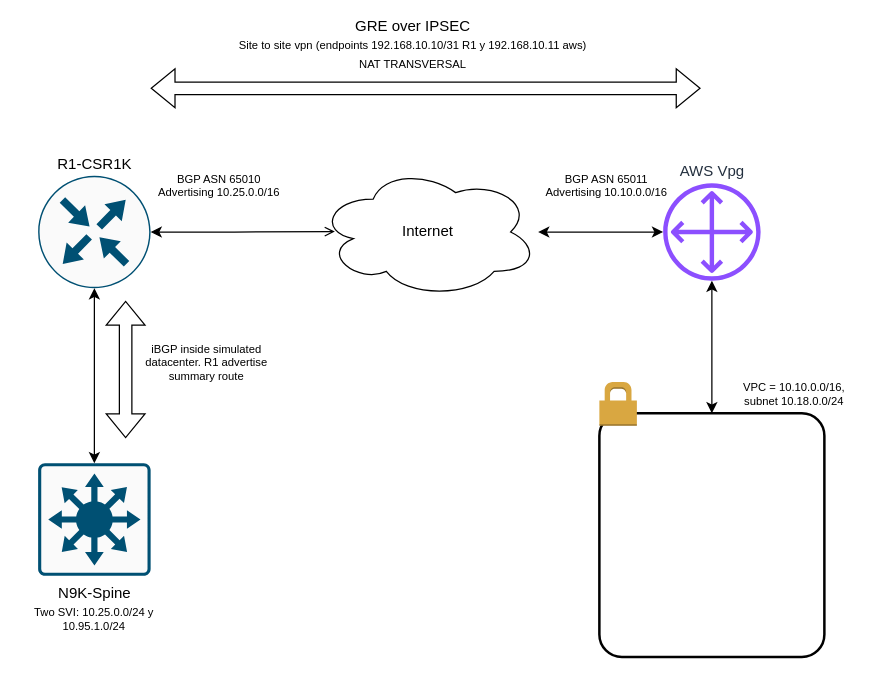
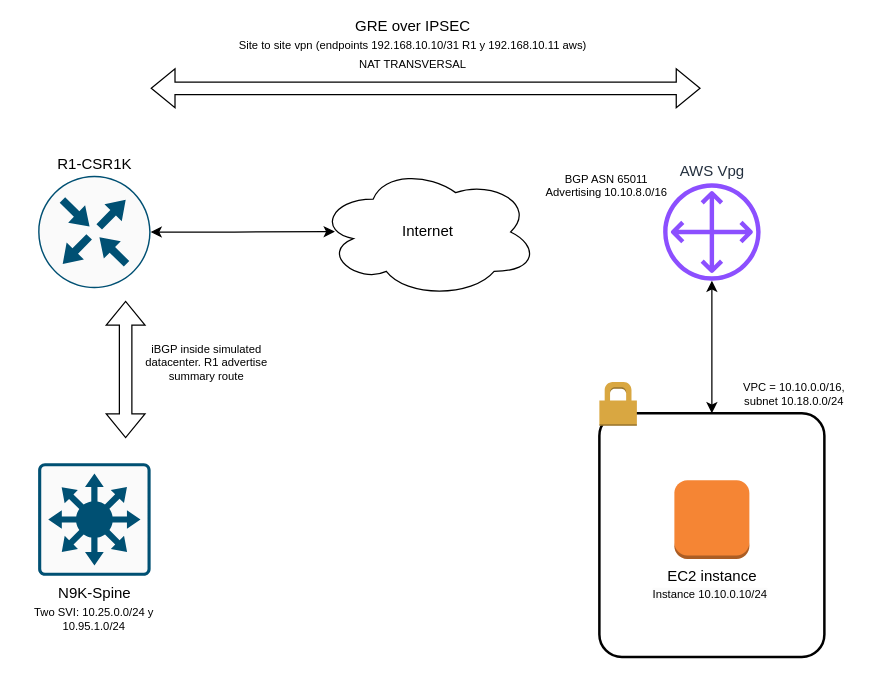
(219, 185) -> none
(607, 186) -> (607, 186)
(327, 232) -> (325, 232)
(600, 232) -> none
(94, 375) -> none
none -> (712, 519)
none -> (733, 588)
